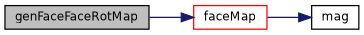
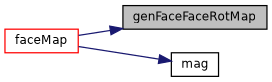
(165, 17) -> (94, 33)
